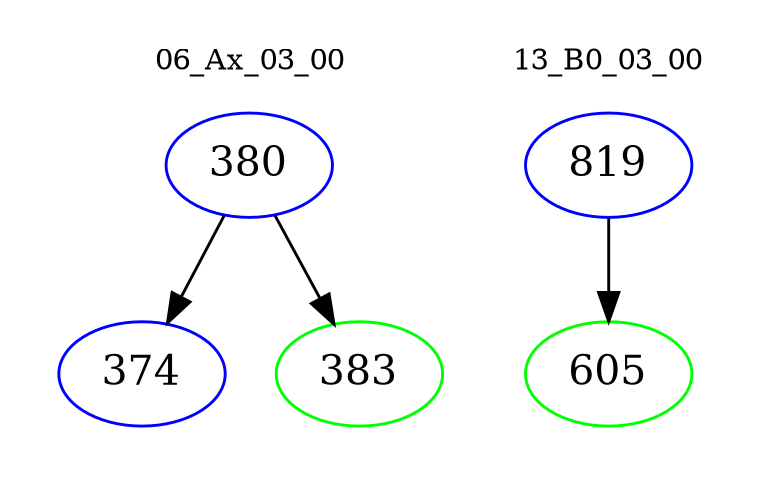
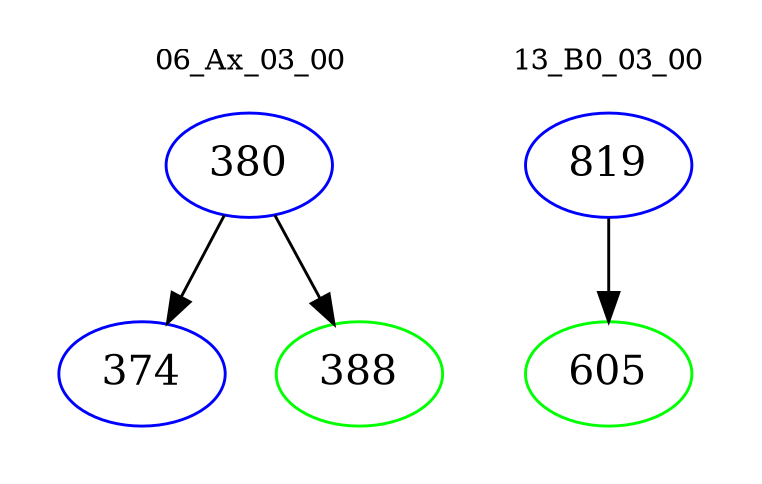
(359, 374) -> (359, 374)
